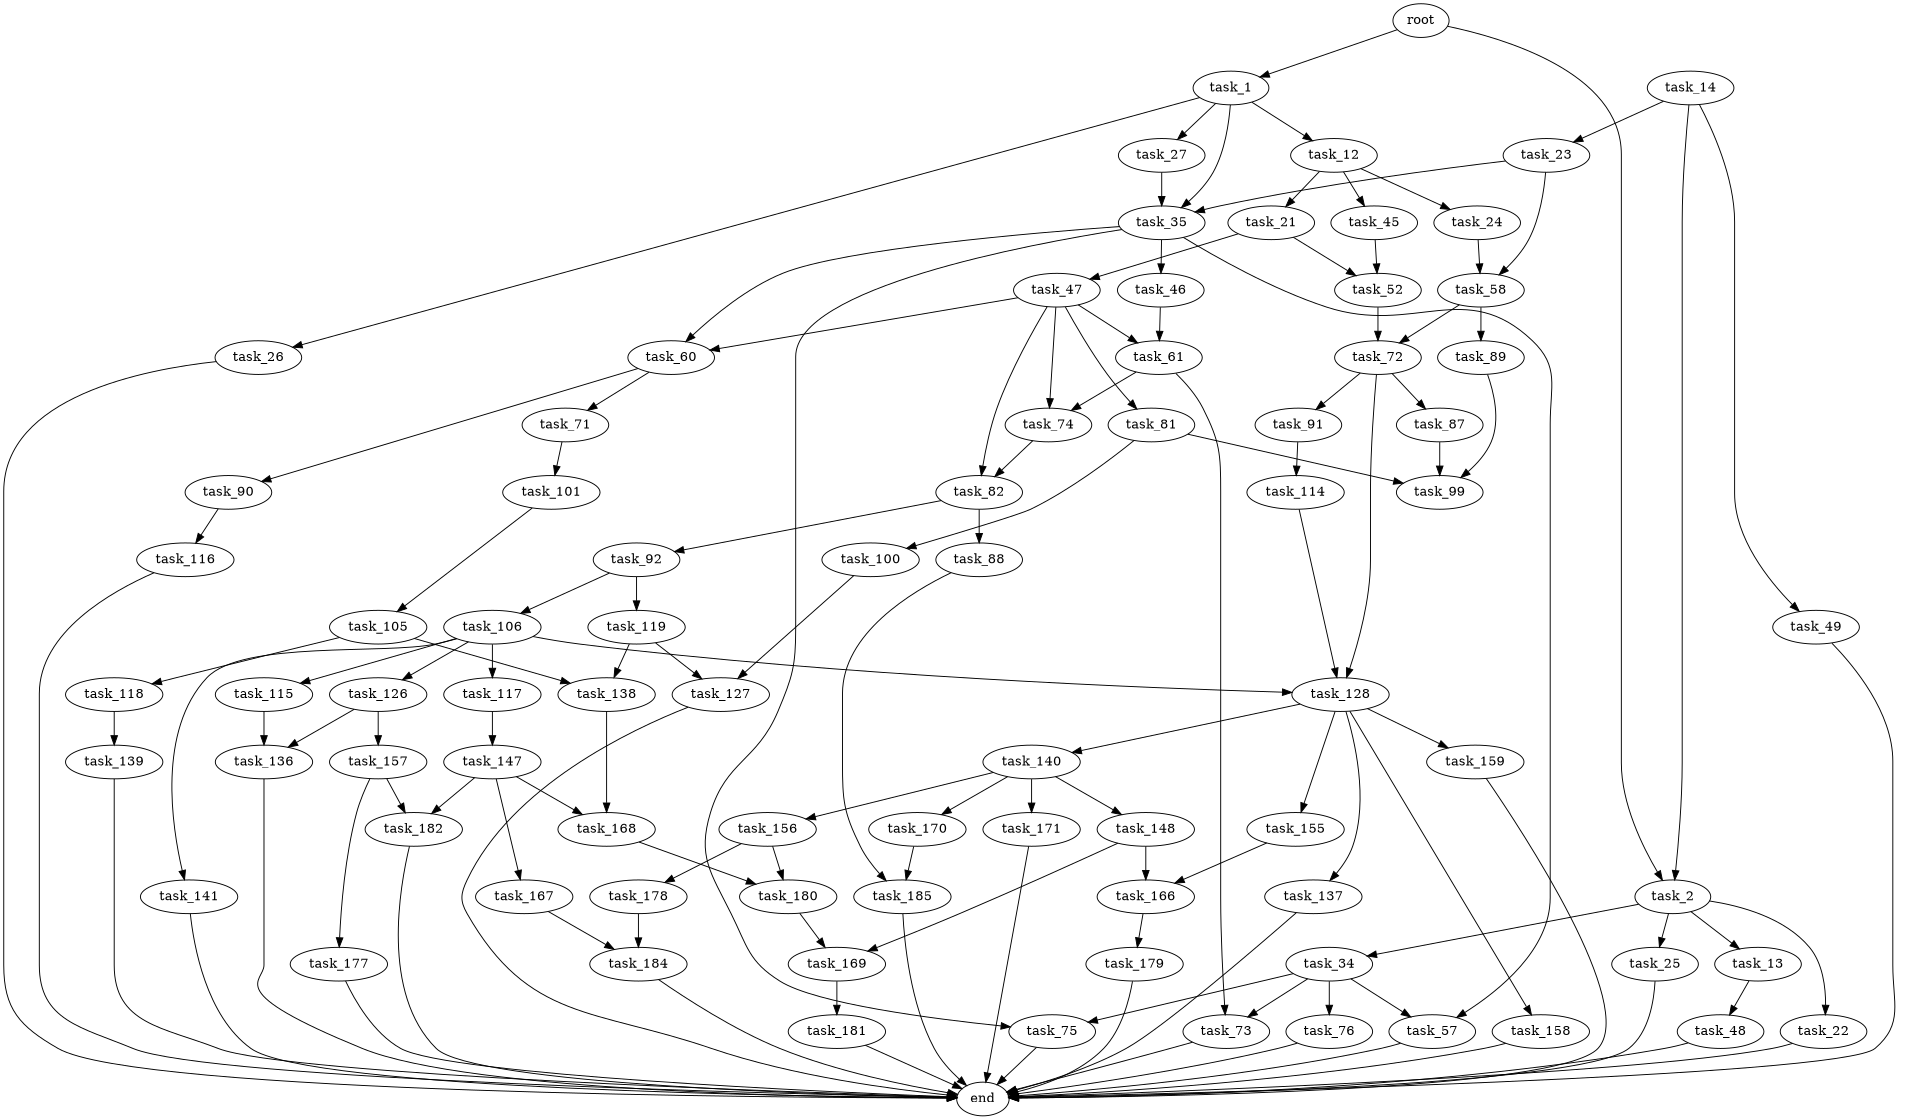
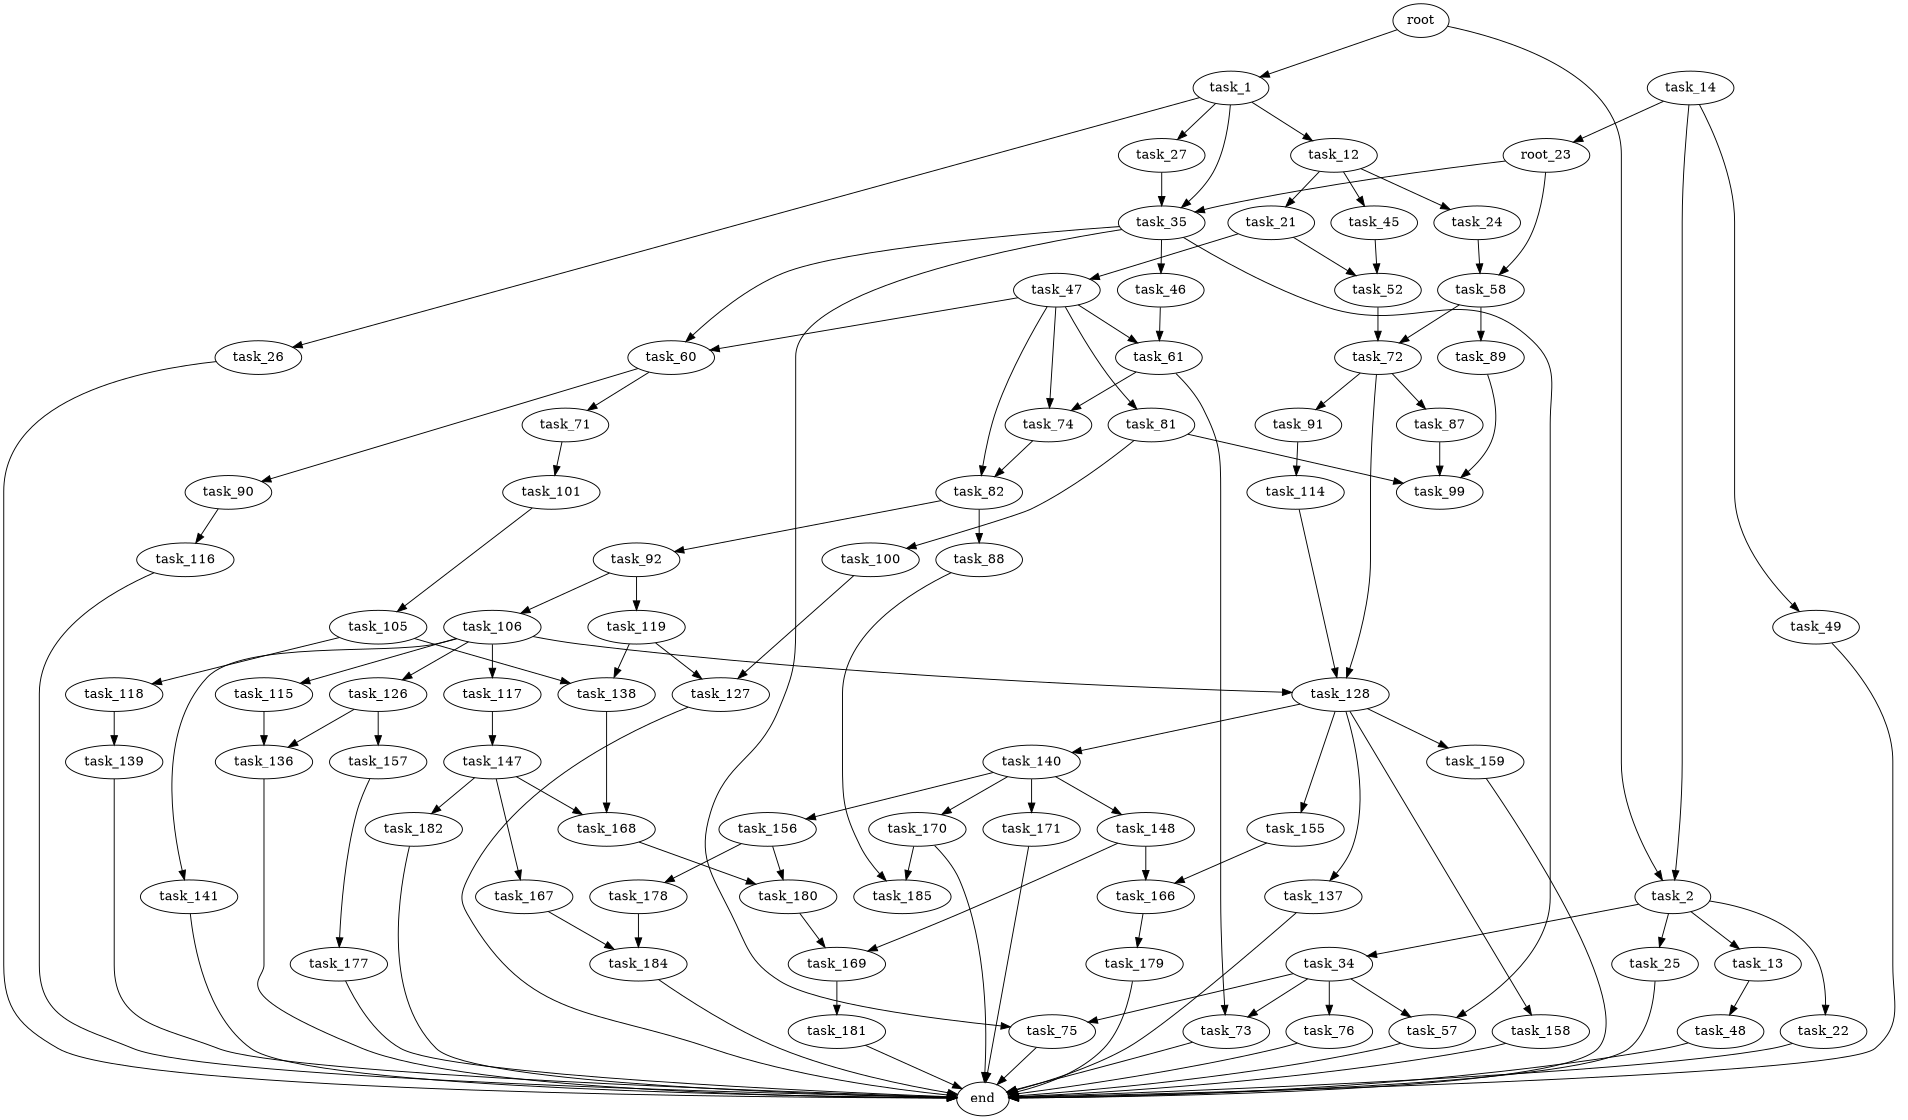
(1546, 155) -> (1546, 155)
(394, 792) -> none
(916, 1002) -> (980, 954)
